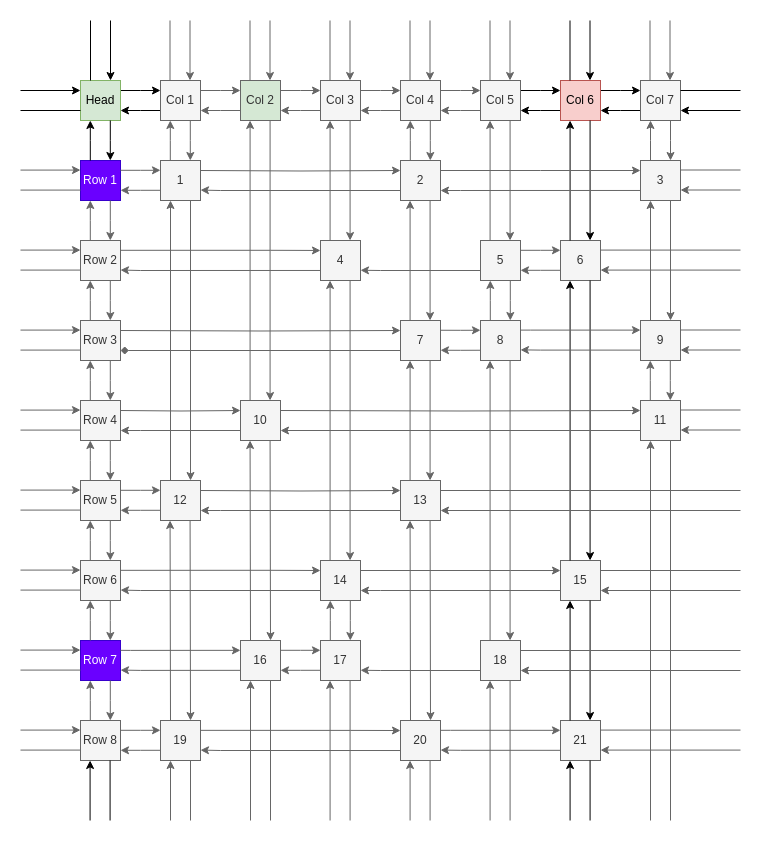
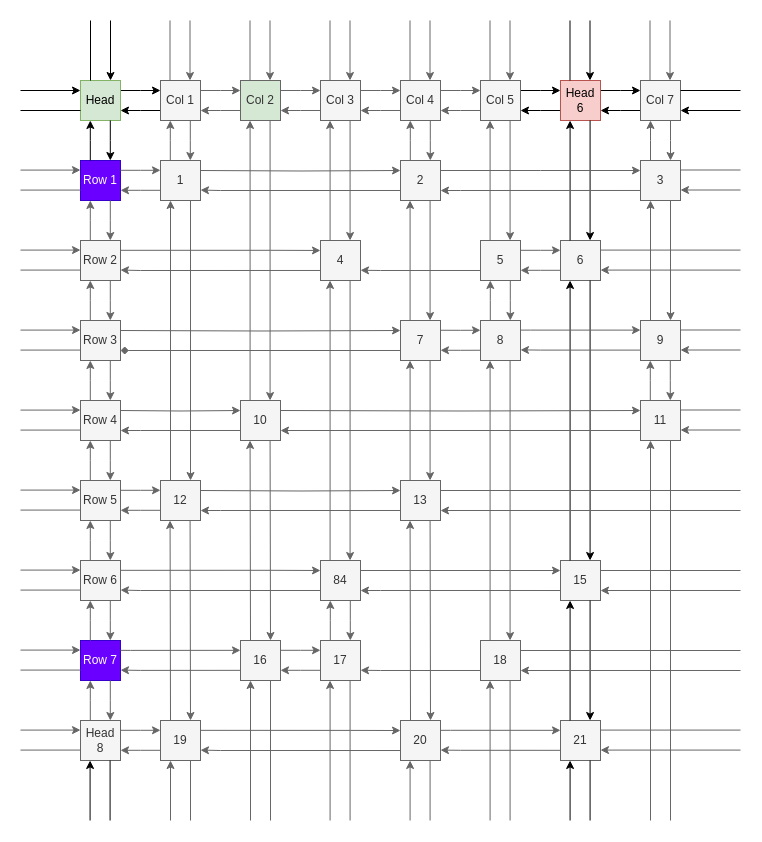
(581, 101) -> (581, 101)
(341, 581) -> (341, 581)
(101, 741) -> (101, 741)
